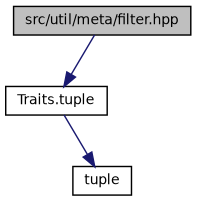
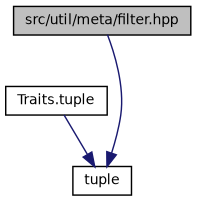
(83, 55) -> (121, 94)
